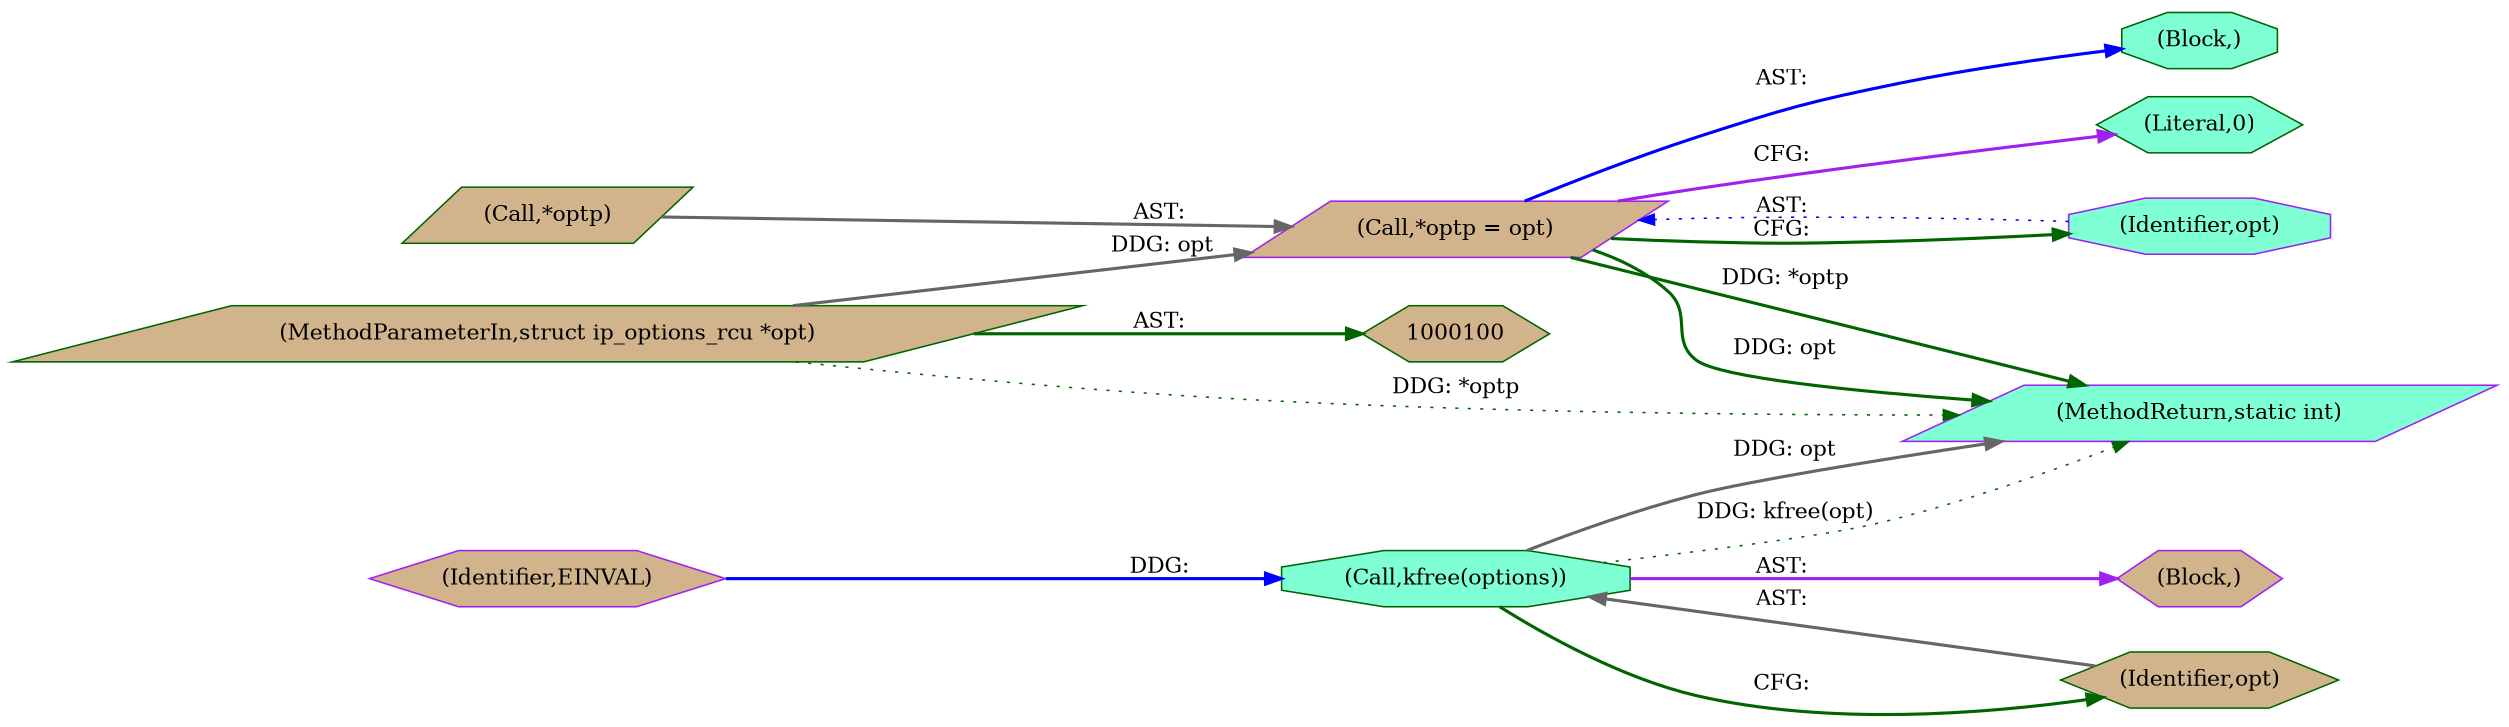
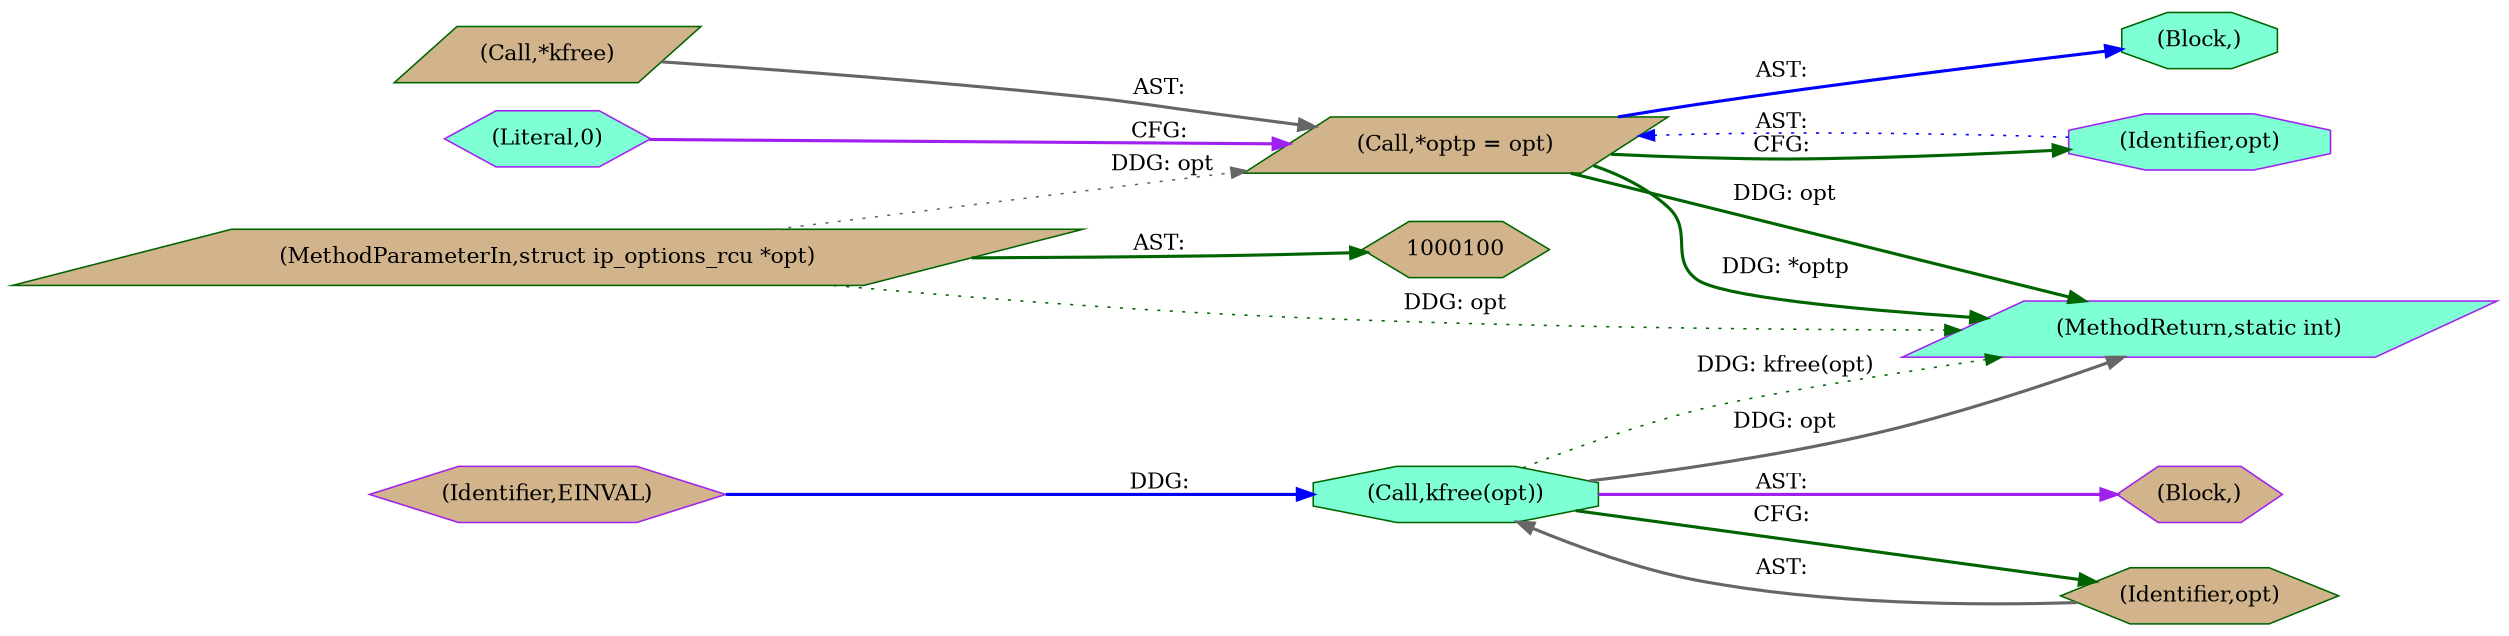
(2200, 125) -> (548, 139)
(1858, 166) -> (961, 142)
(548, 215) -> (548, 55)
(1456, 229) -> (1456, 145)
(1014, 280) -> (1003, 201)
(1456, 388) -> (1456, 303)
(1456, 579) -> (1456, 494)
